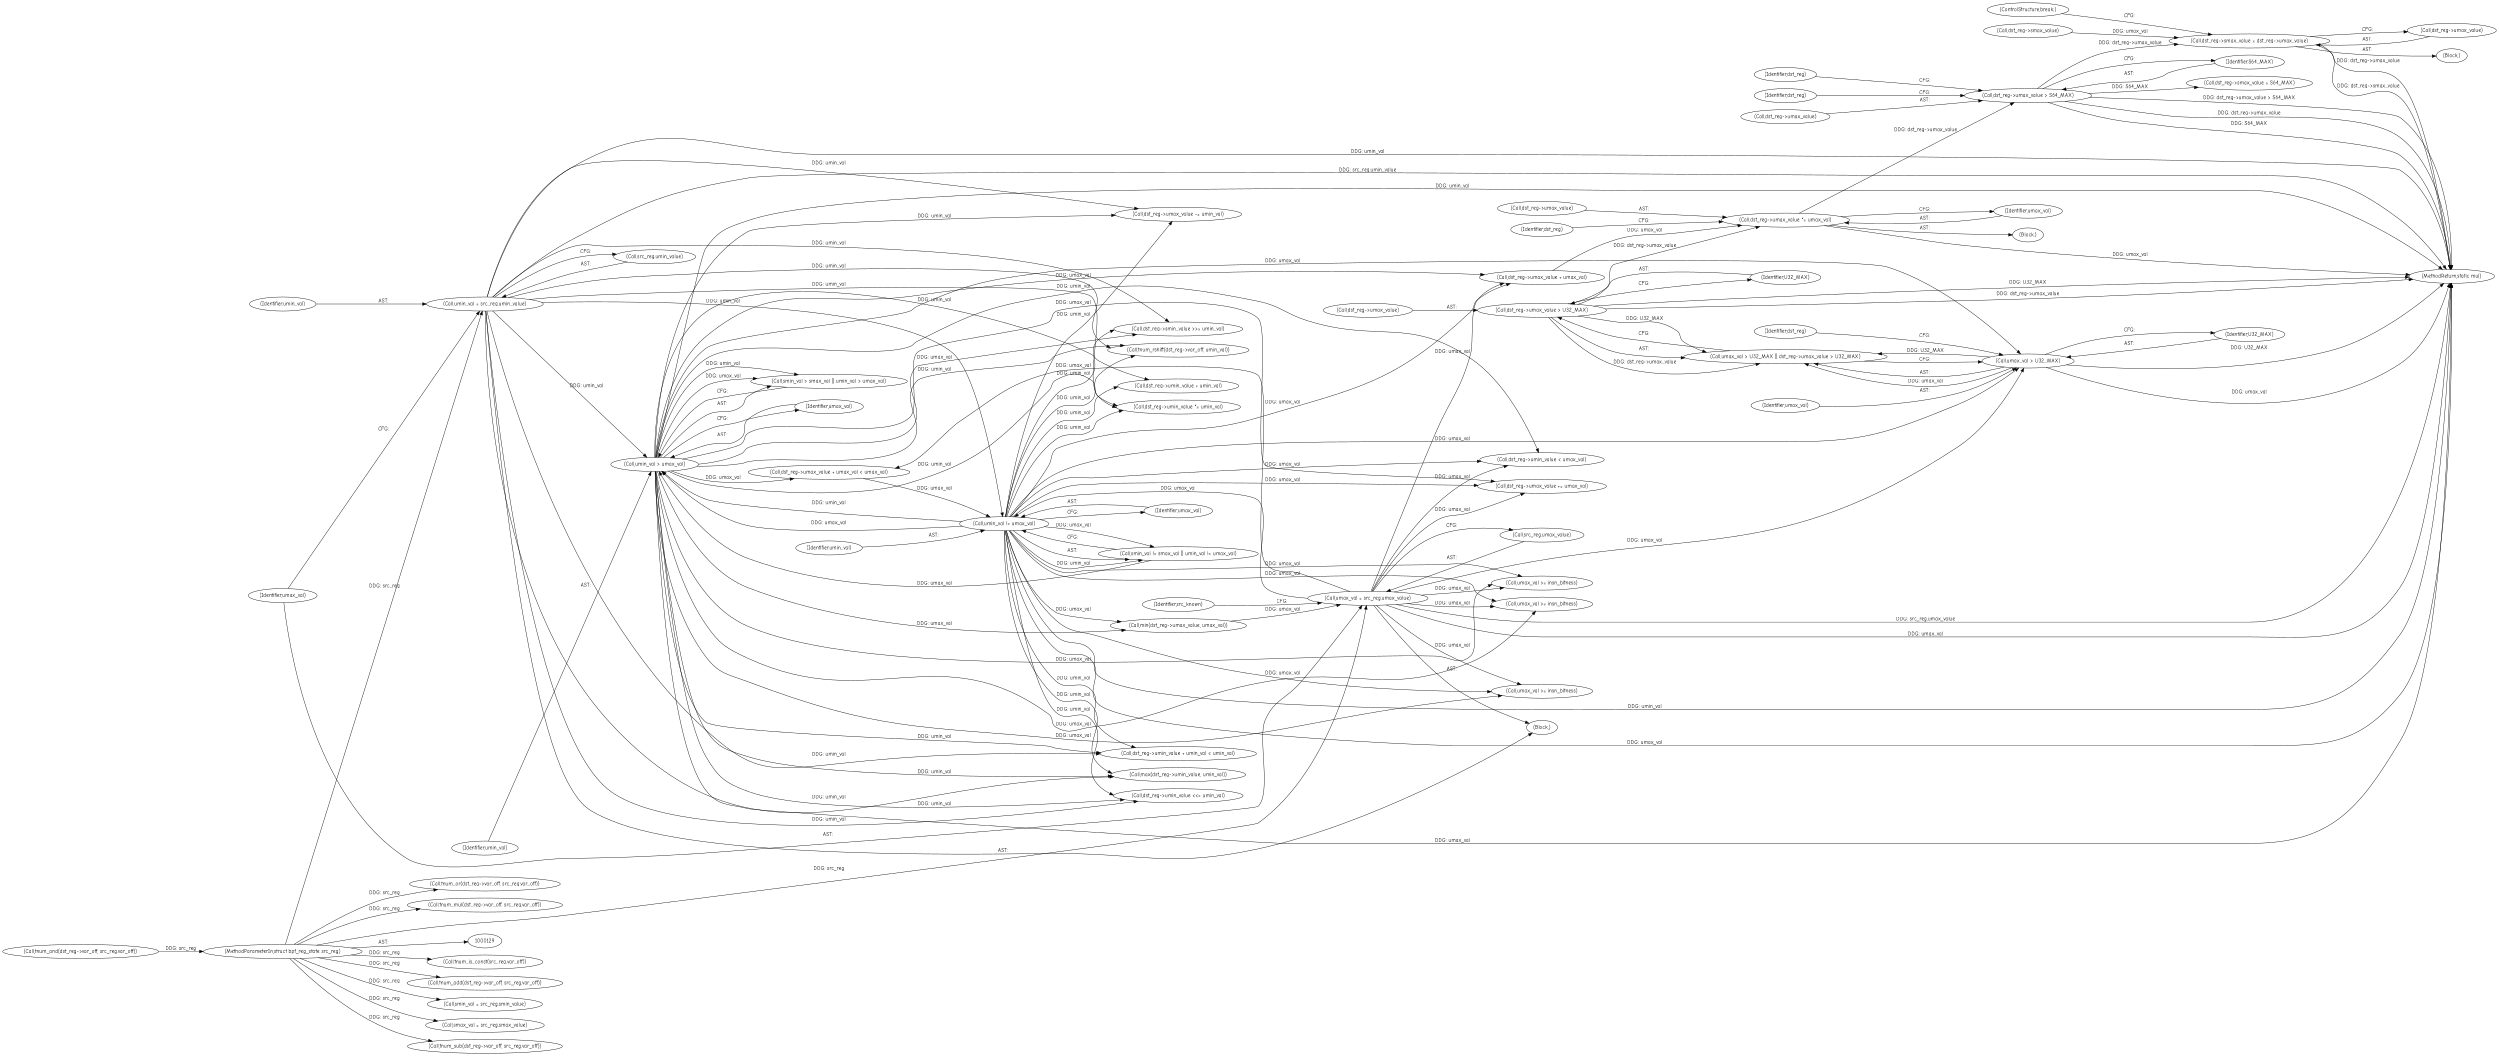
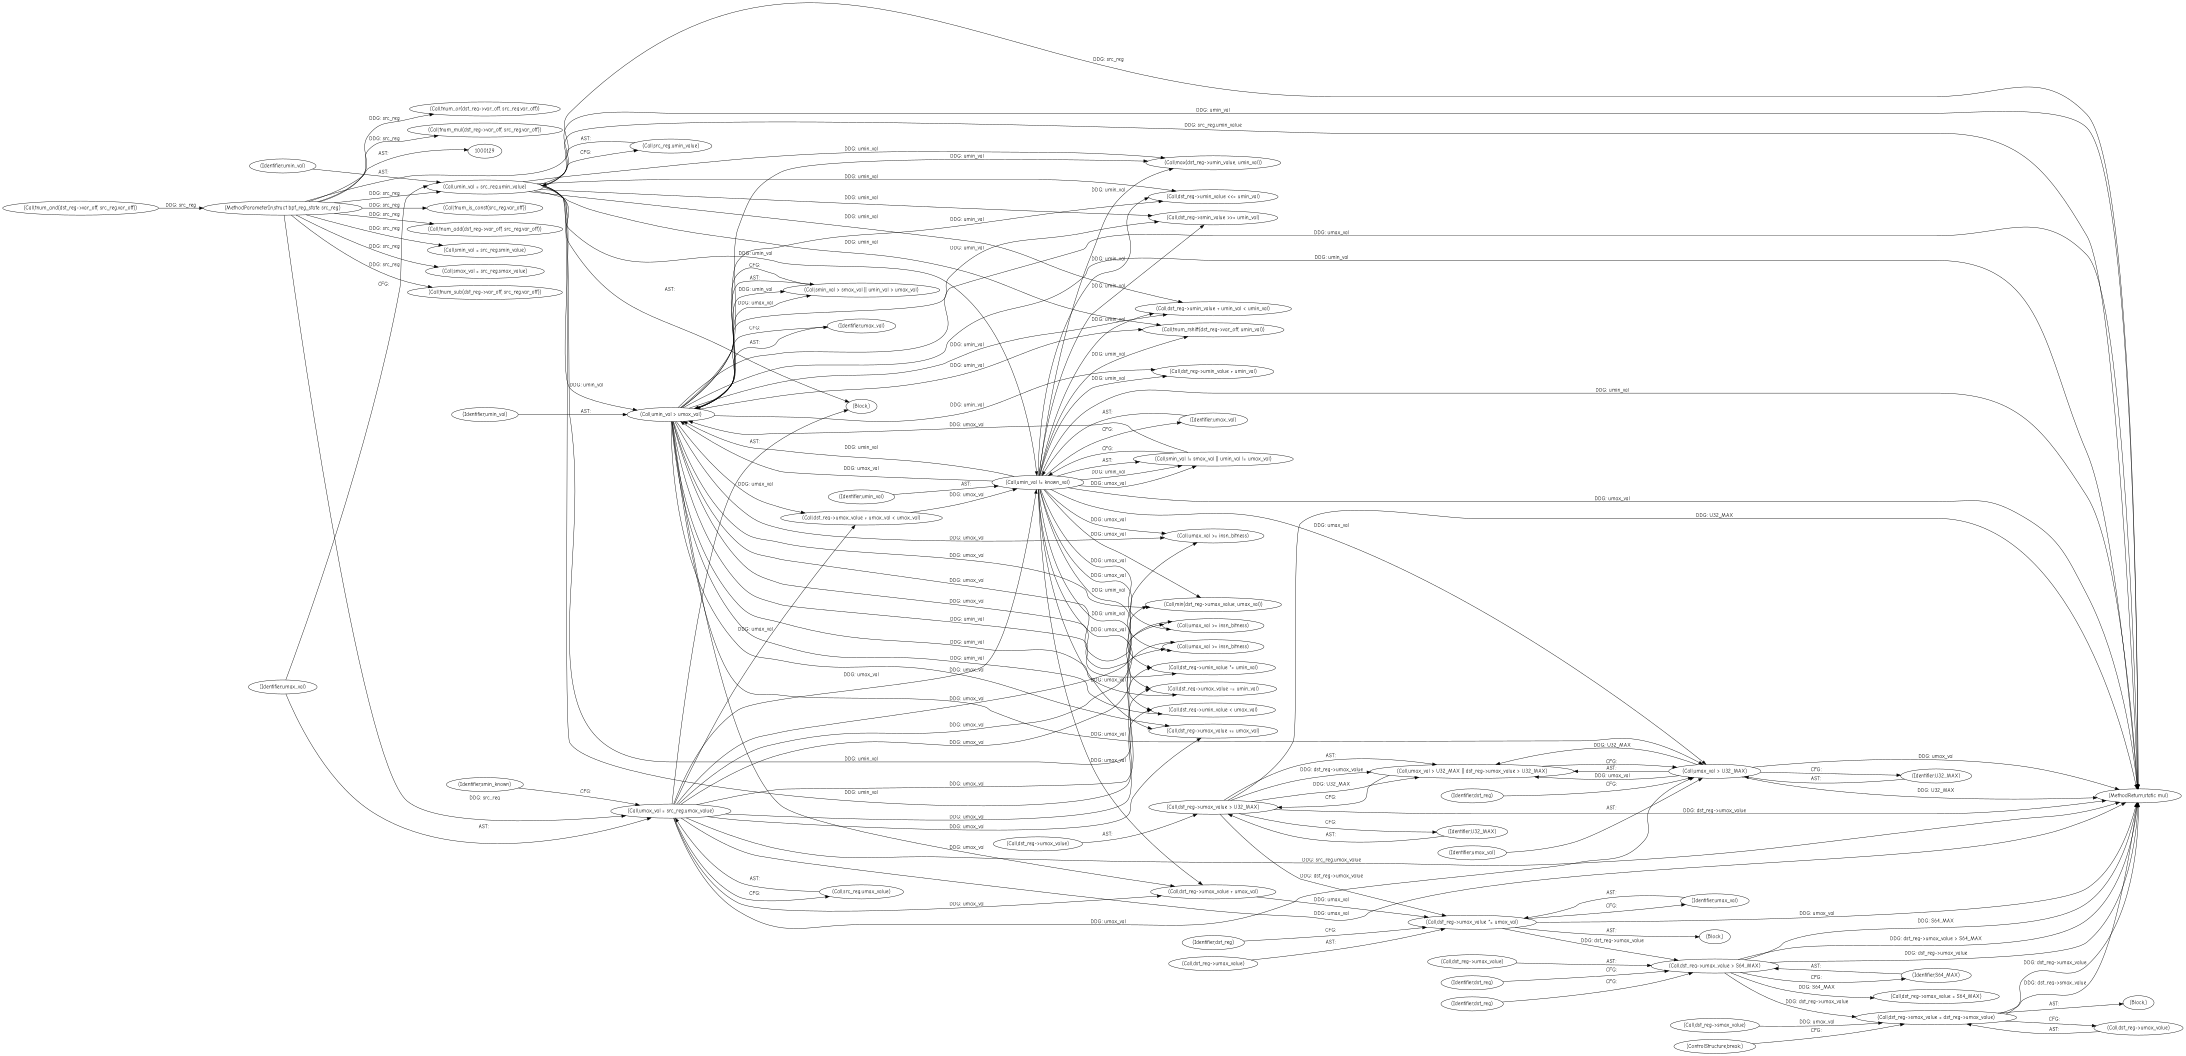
none -> (1492, 97)
(935, 357) -> (967, 248)
(1004, 524) -> (1038, 483)
(1178, 605) -> (485, 785)
(1284, 615) -> (936, 733)
